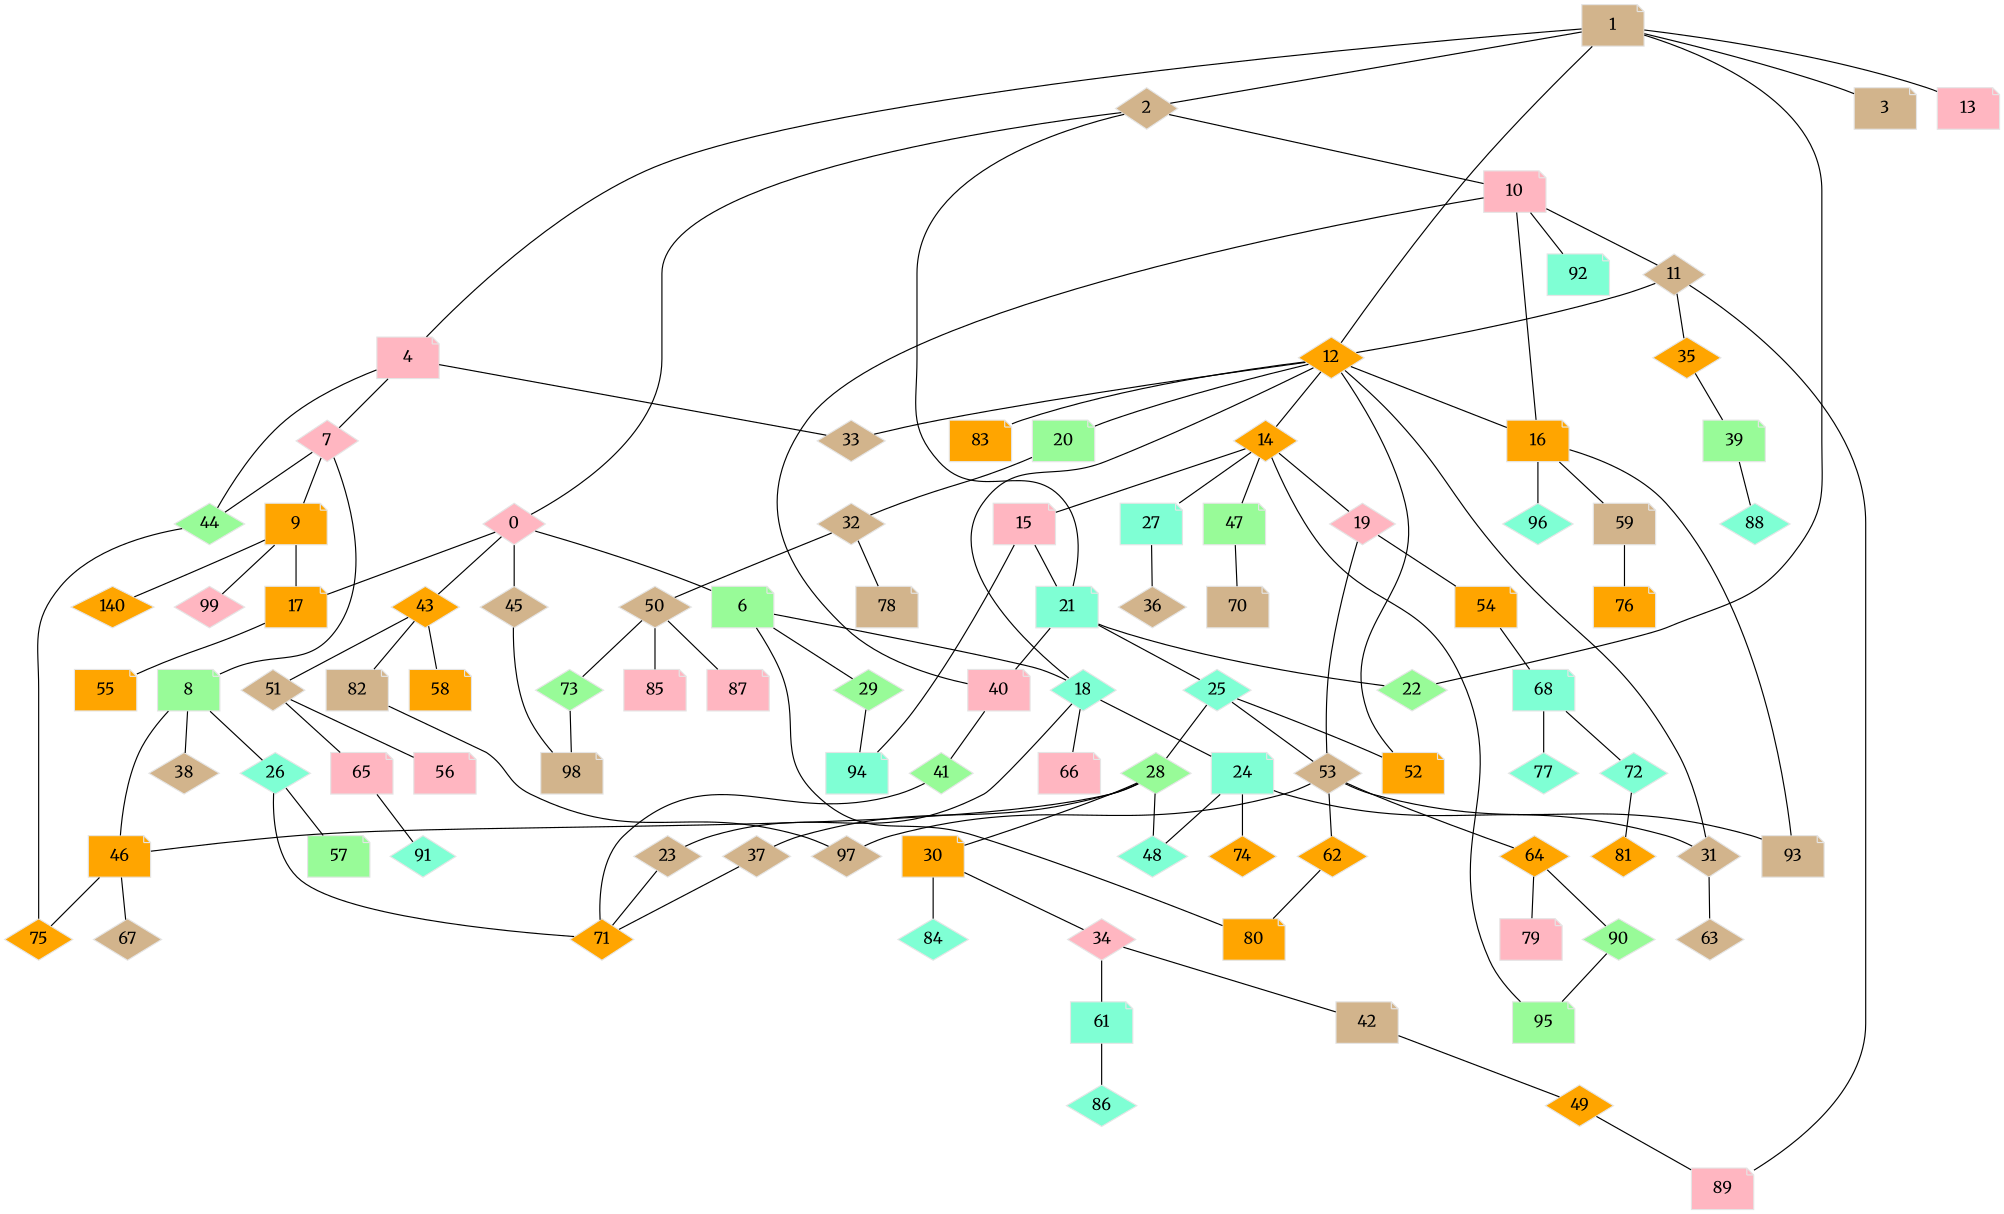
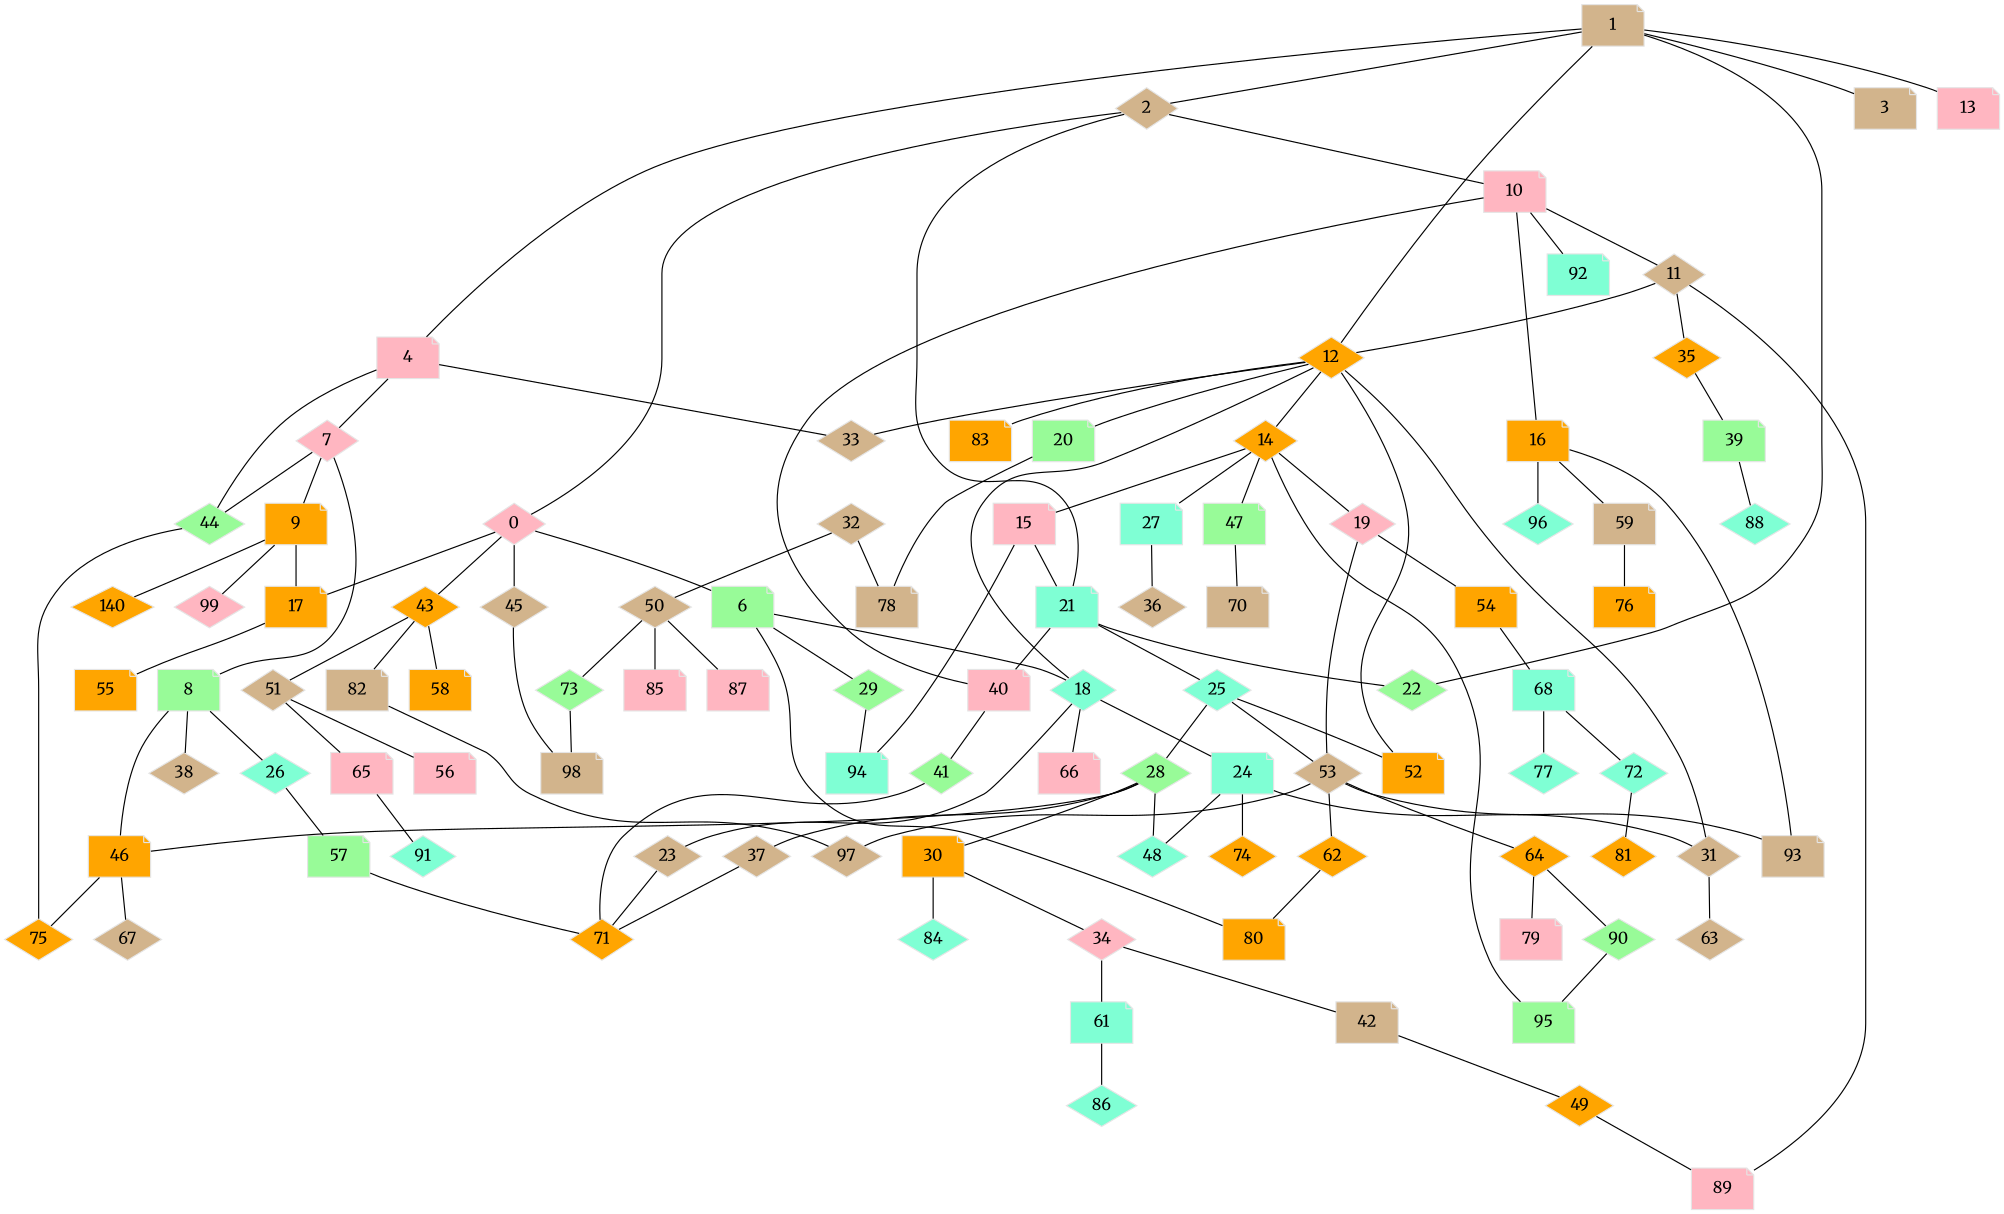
(1429, 397) -> none
(951, 486) -> (945, 503)
(388, 912) -> (474, 907)
